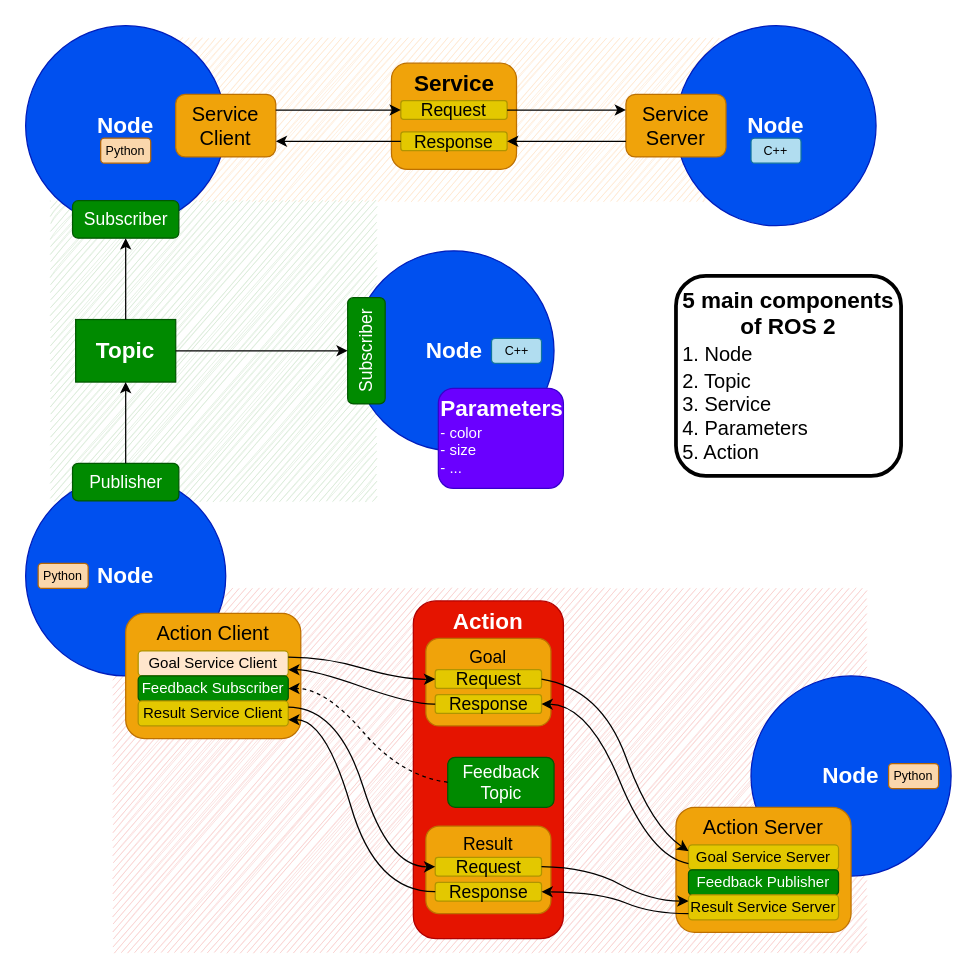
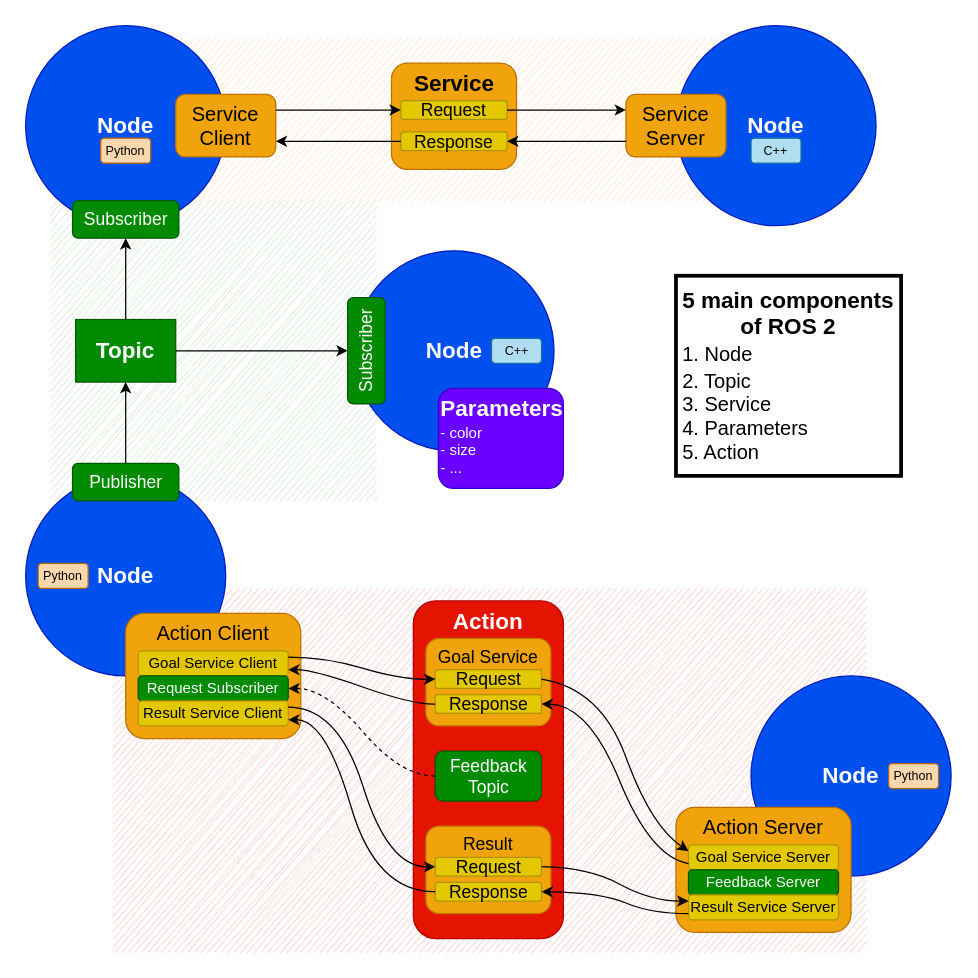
(788, 376) -> (788, 376)
(213, 663) -> (213, 663)
(488, 668) -> (488, 657)
(213, 688) -> (213, 688)
(501, 782) -> (488, 776)
(763, 882) -> (763, 882)
